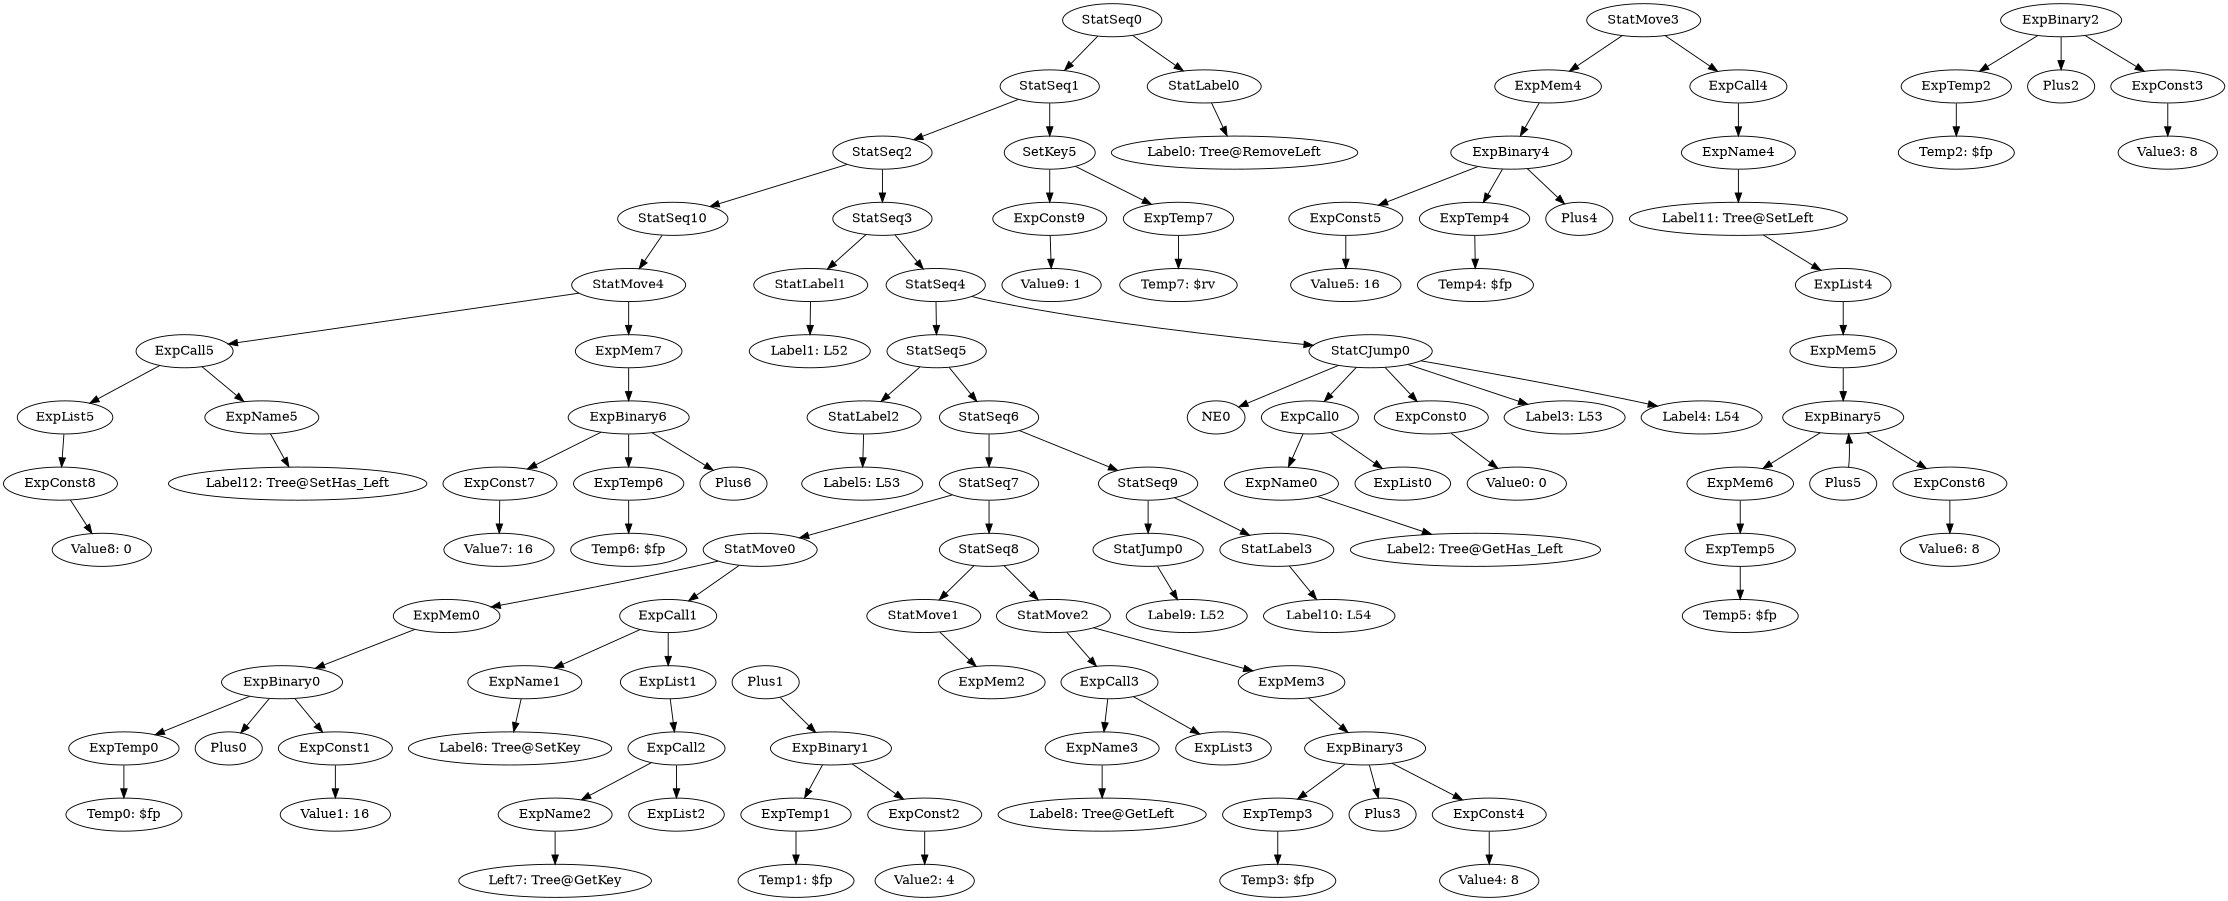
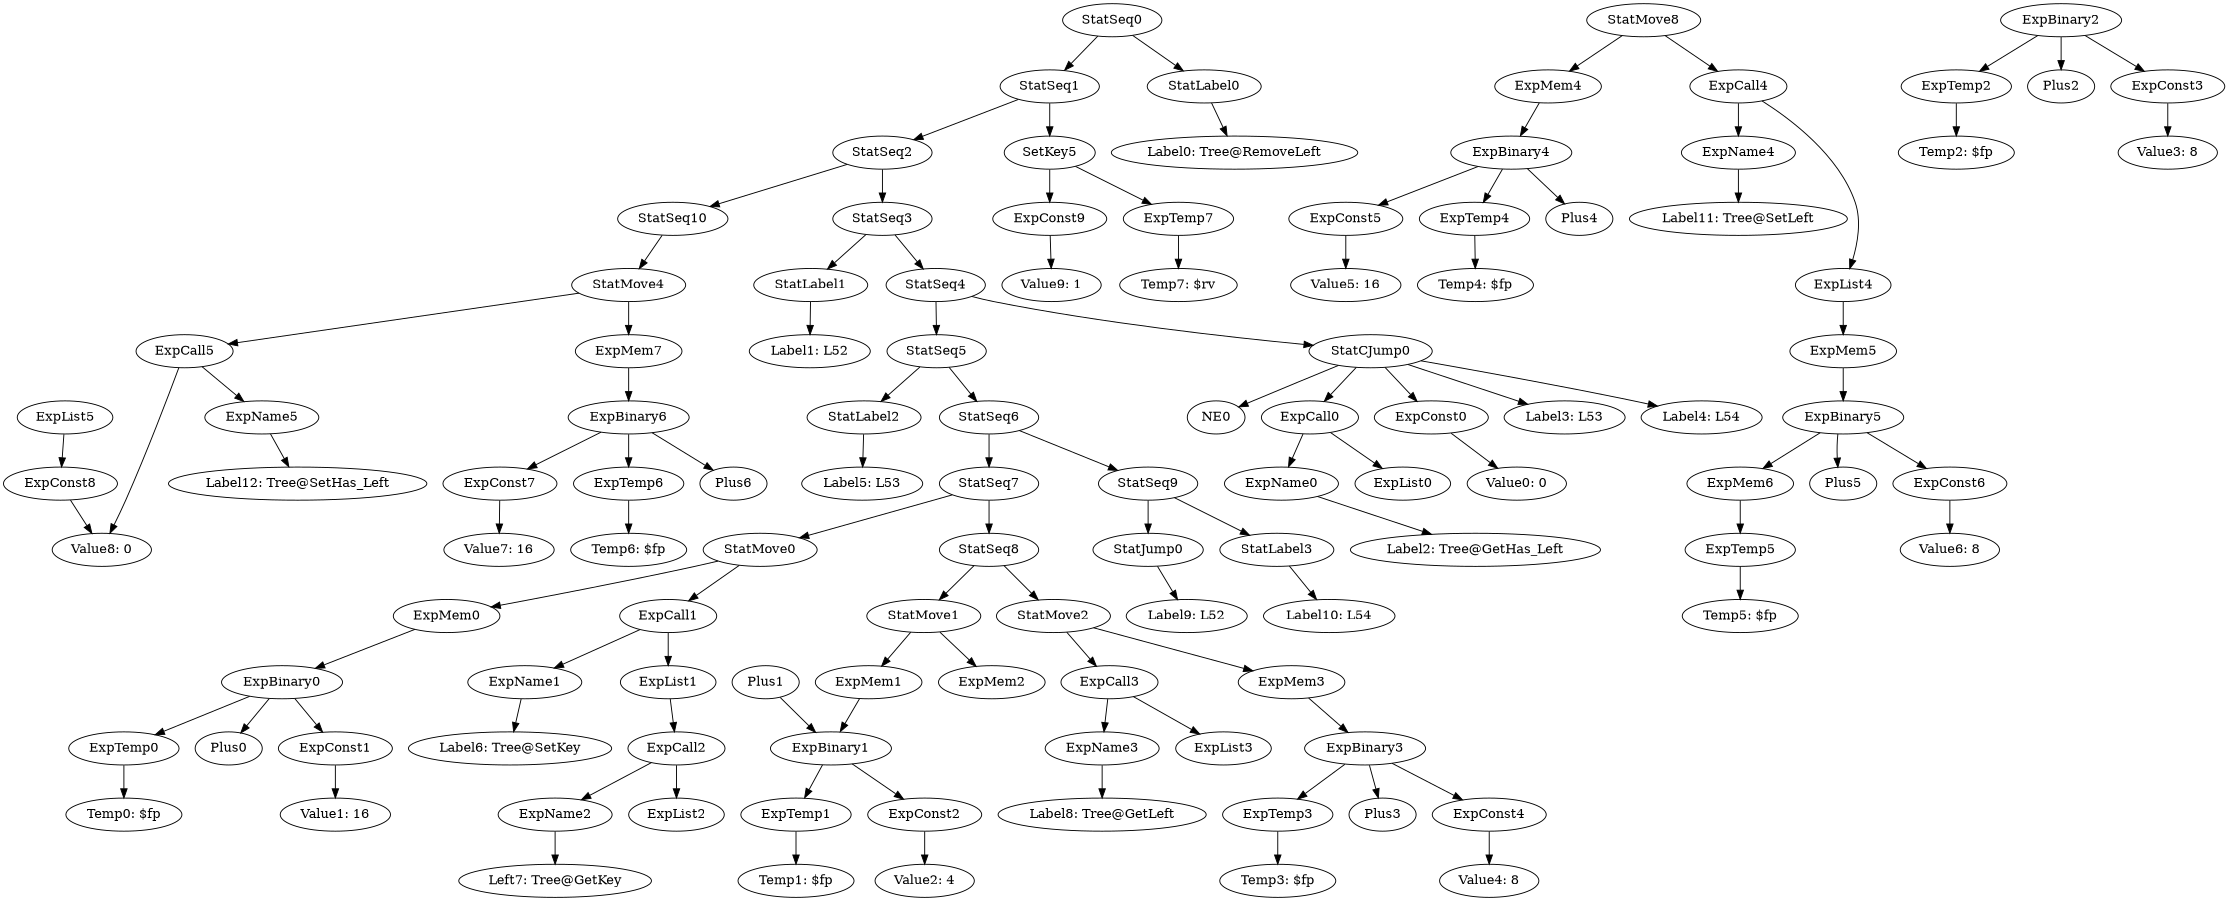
(1644, 20) -> (1644, 20)
(1788, 250) -> (1836, 167)
(129, 382) -> (148, 447)
(1849, 455) -> (1837, 446)
none -> (869, 682)
